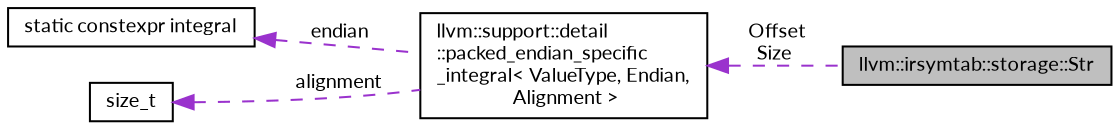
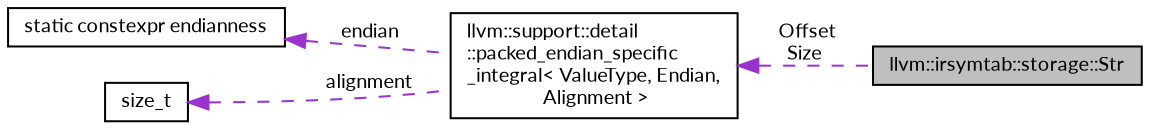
(131, 27) -> (147, 27)
